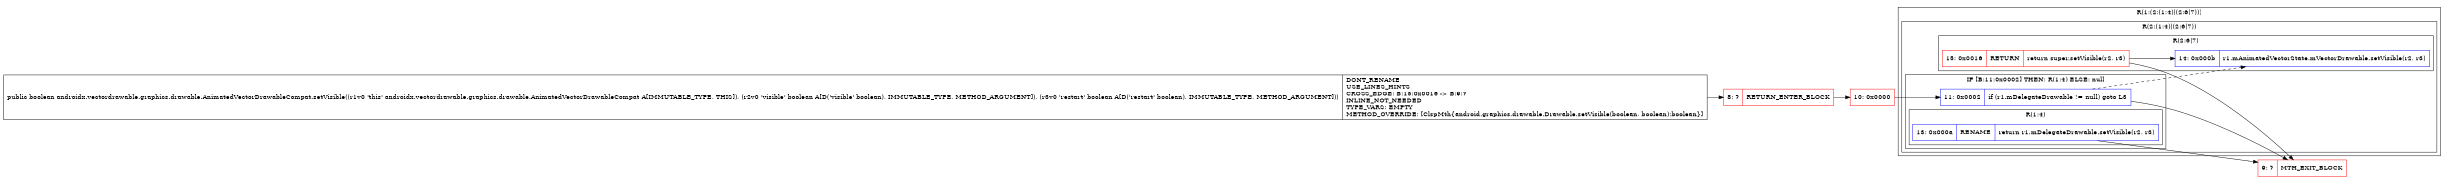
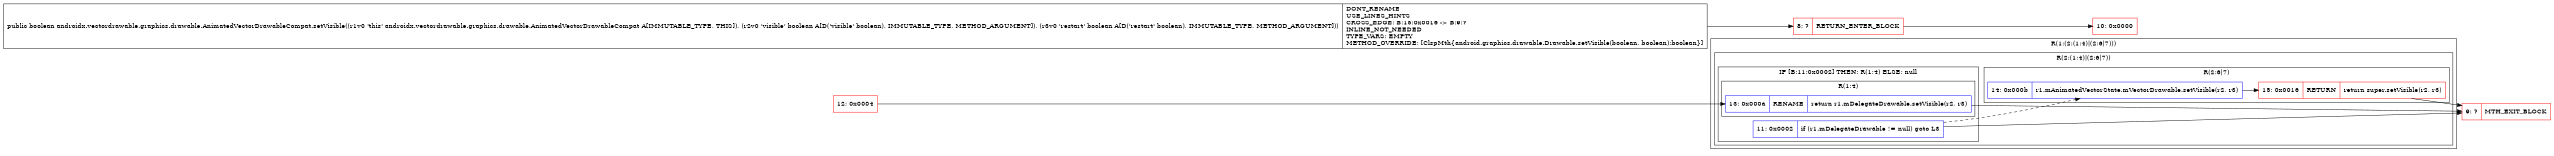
(2150, 58) -> (2248, 90)
(1915, 97) -> none
none -> (855, 104)
